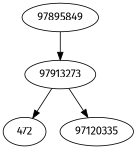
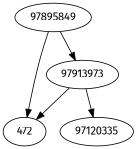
none -> (37, 70)
(60, 75) -> (82, 75)
